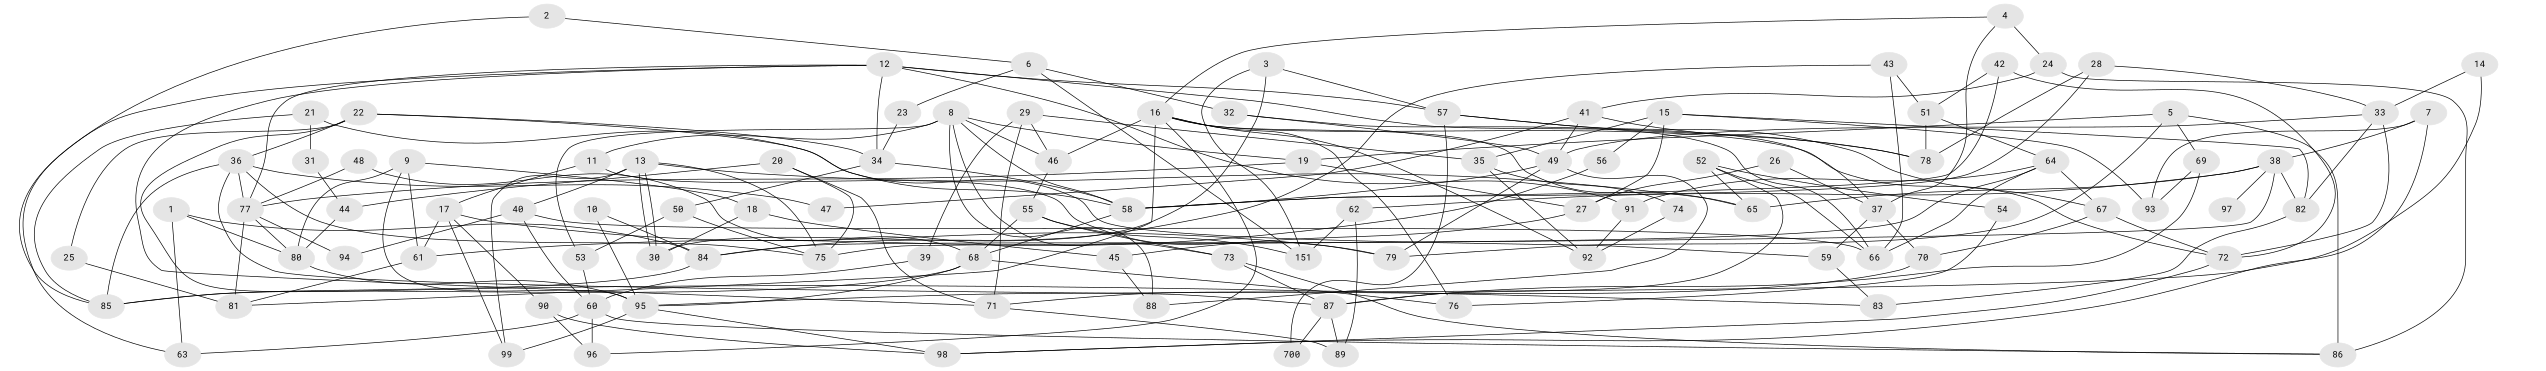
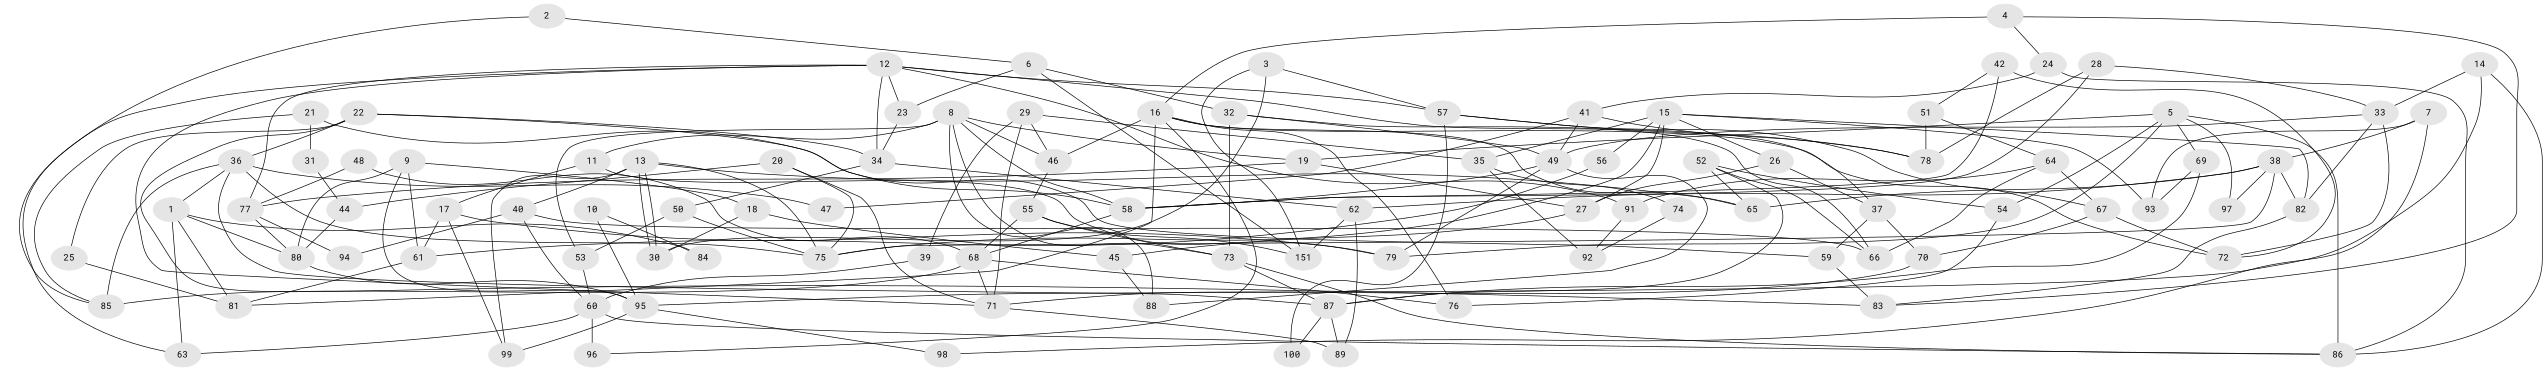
(1889, 65) -> none
none -> (894, 89)
(1967, 120) -> (2517, 205)
none -> (1732, 142)
none -> (2226, 149)
none -> (2089, 165)
(1400, 169) -> none
(972, 172) -> (1105, 184)
(241, 185) -> (204, 186)
none -> (1229, 186)
none -> (1478, 216)
(1384, 242) -> none
(240, 258) -> (203, 258)
none -> (2539, 272)
(407, 289) -> none
(826, 294) -> (983, 282)
(544, 307) -> none
(1619, 330) -> none
(1292, 355) -> (1292, 355)
